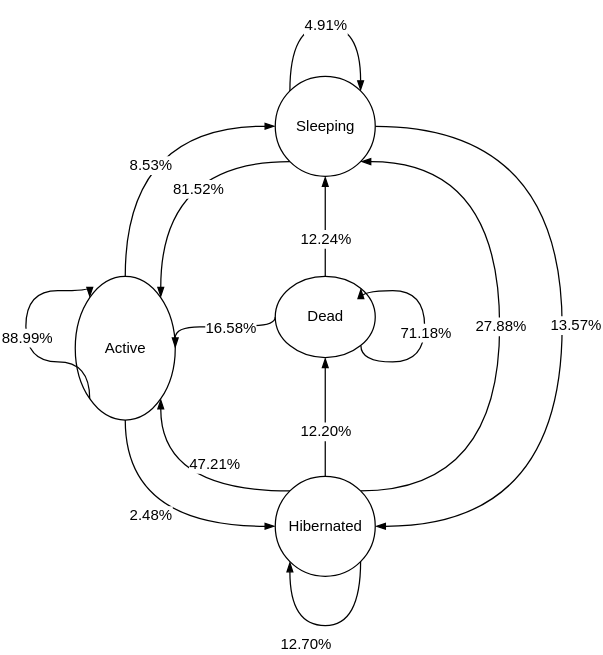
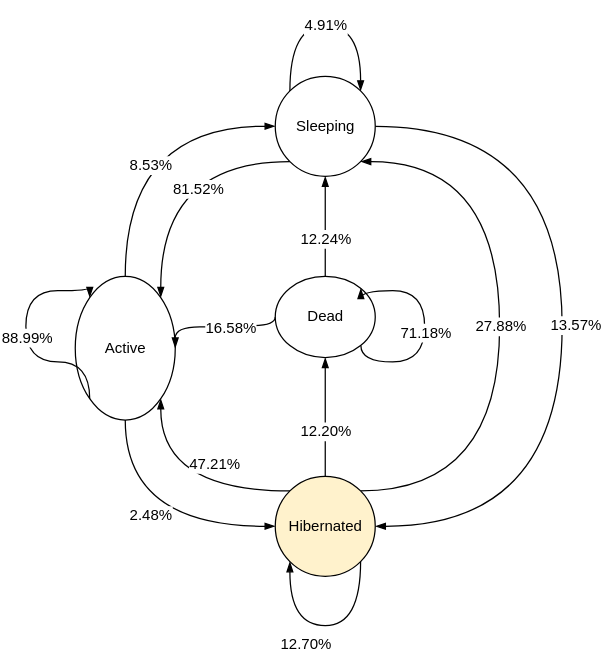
(325, 526) -> (325, 526)
